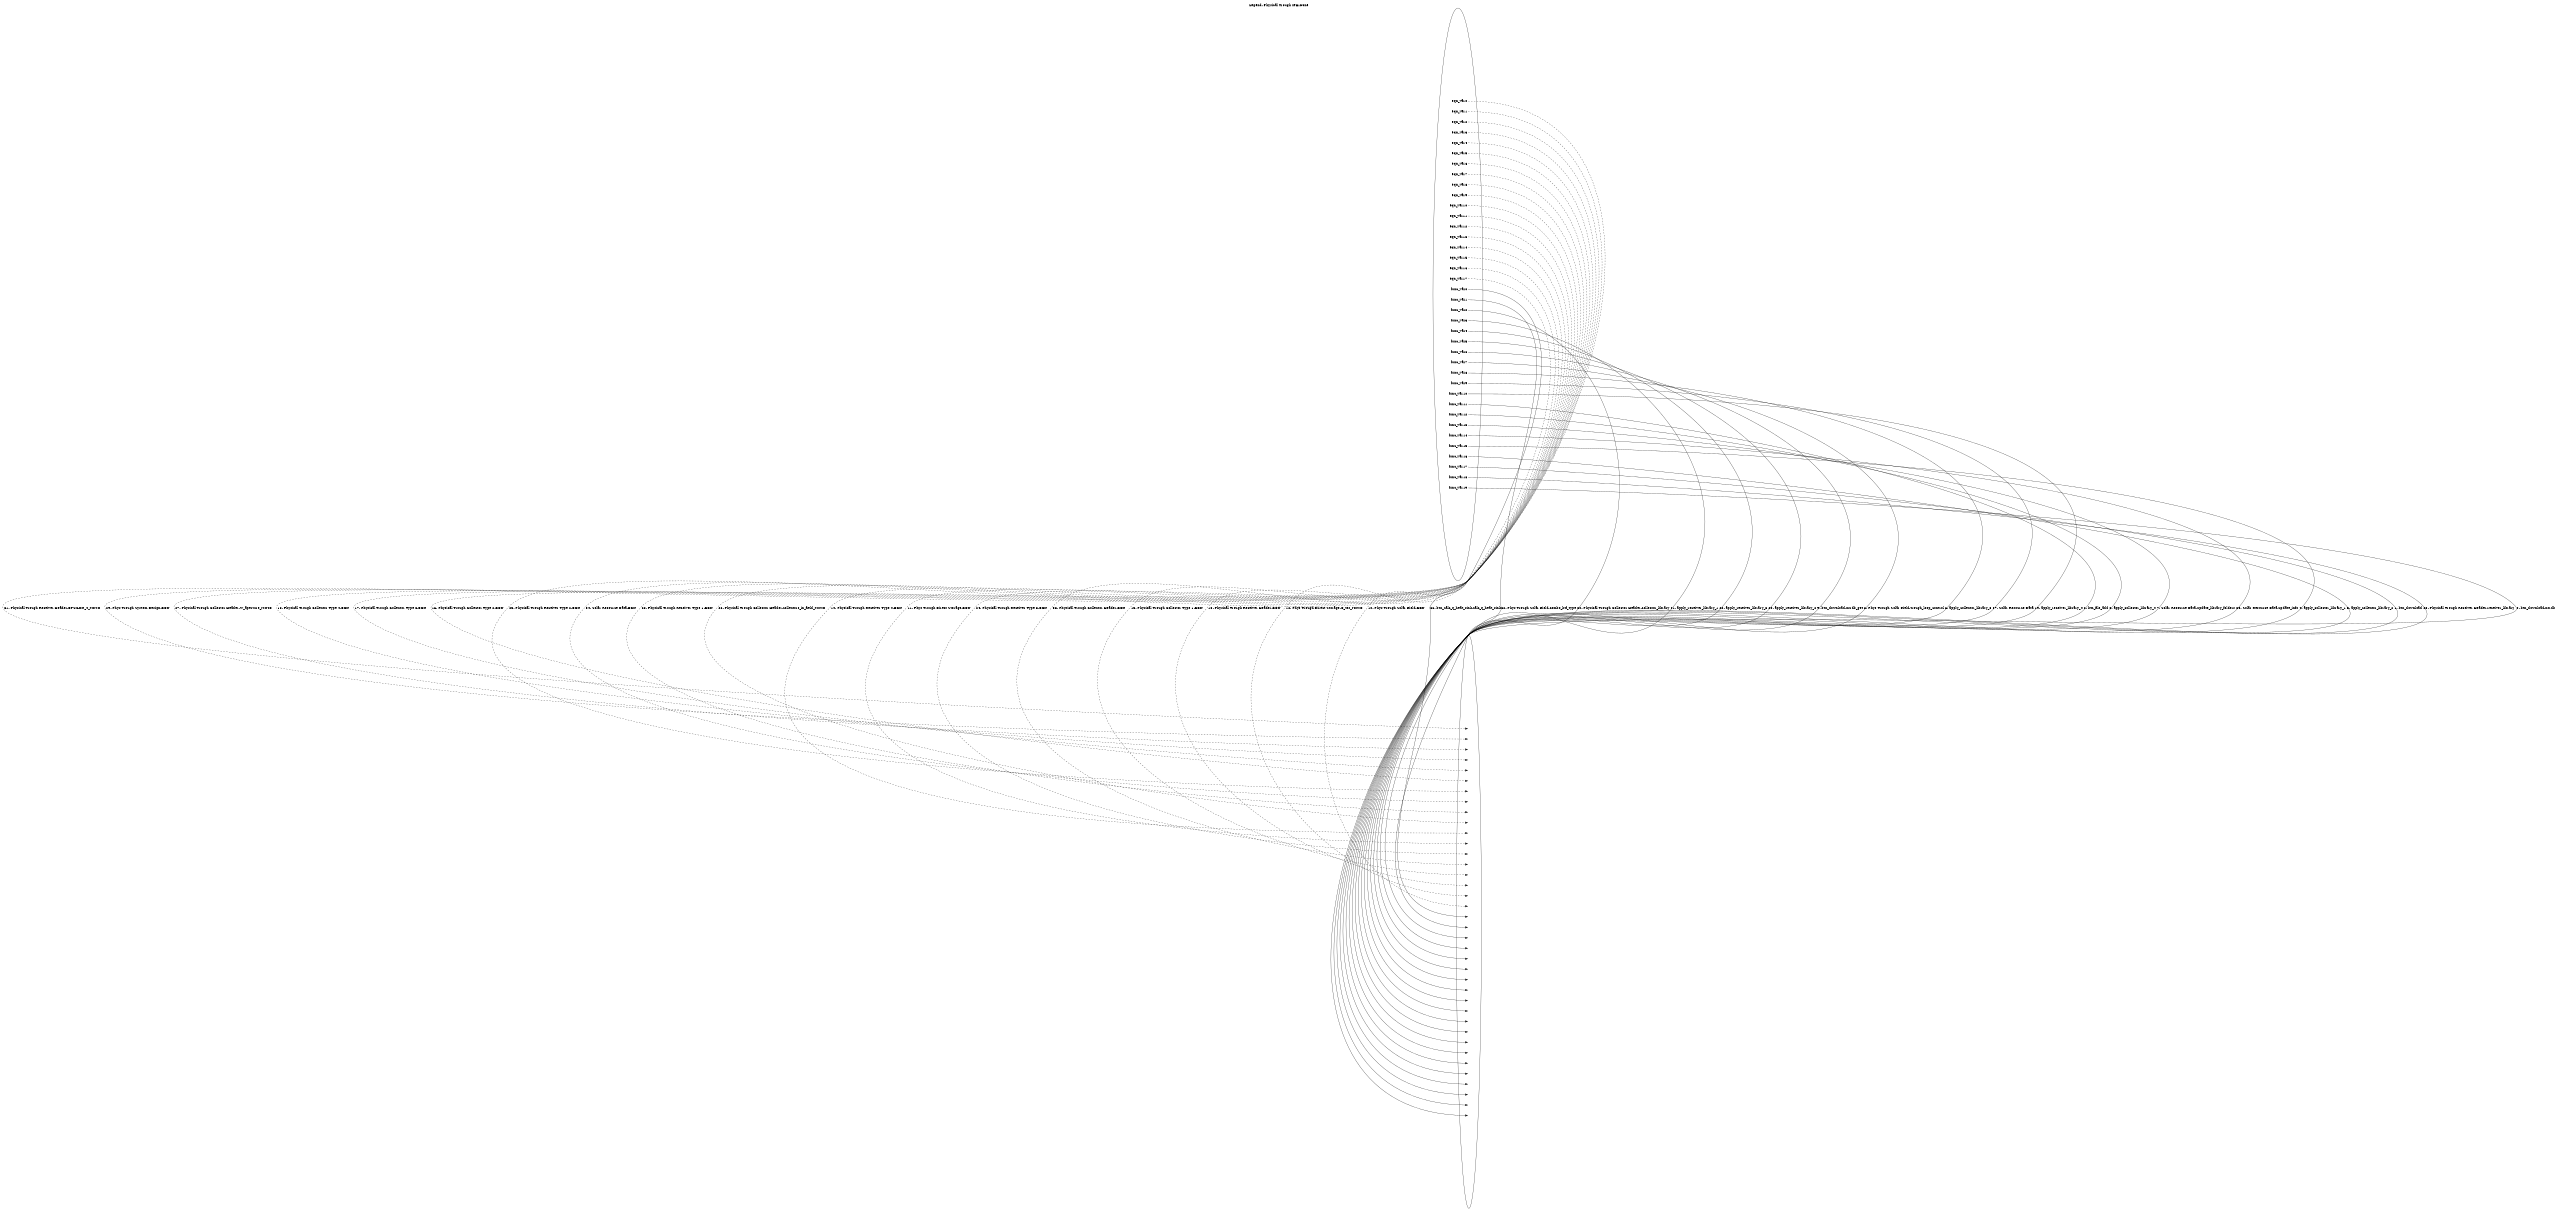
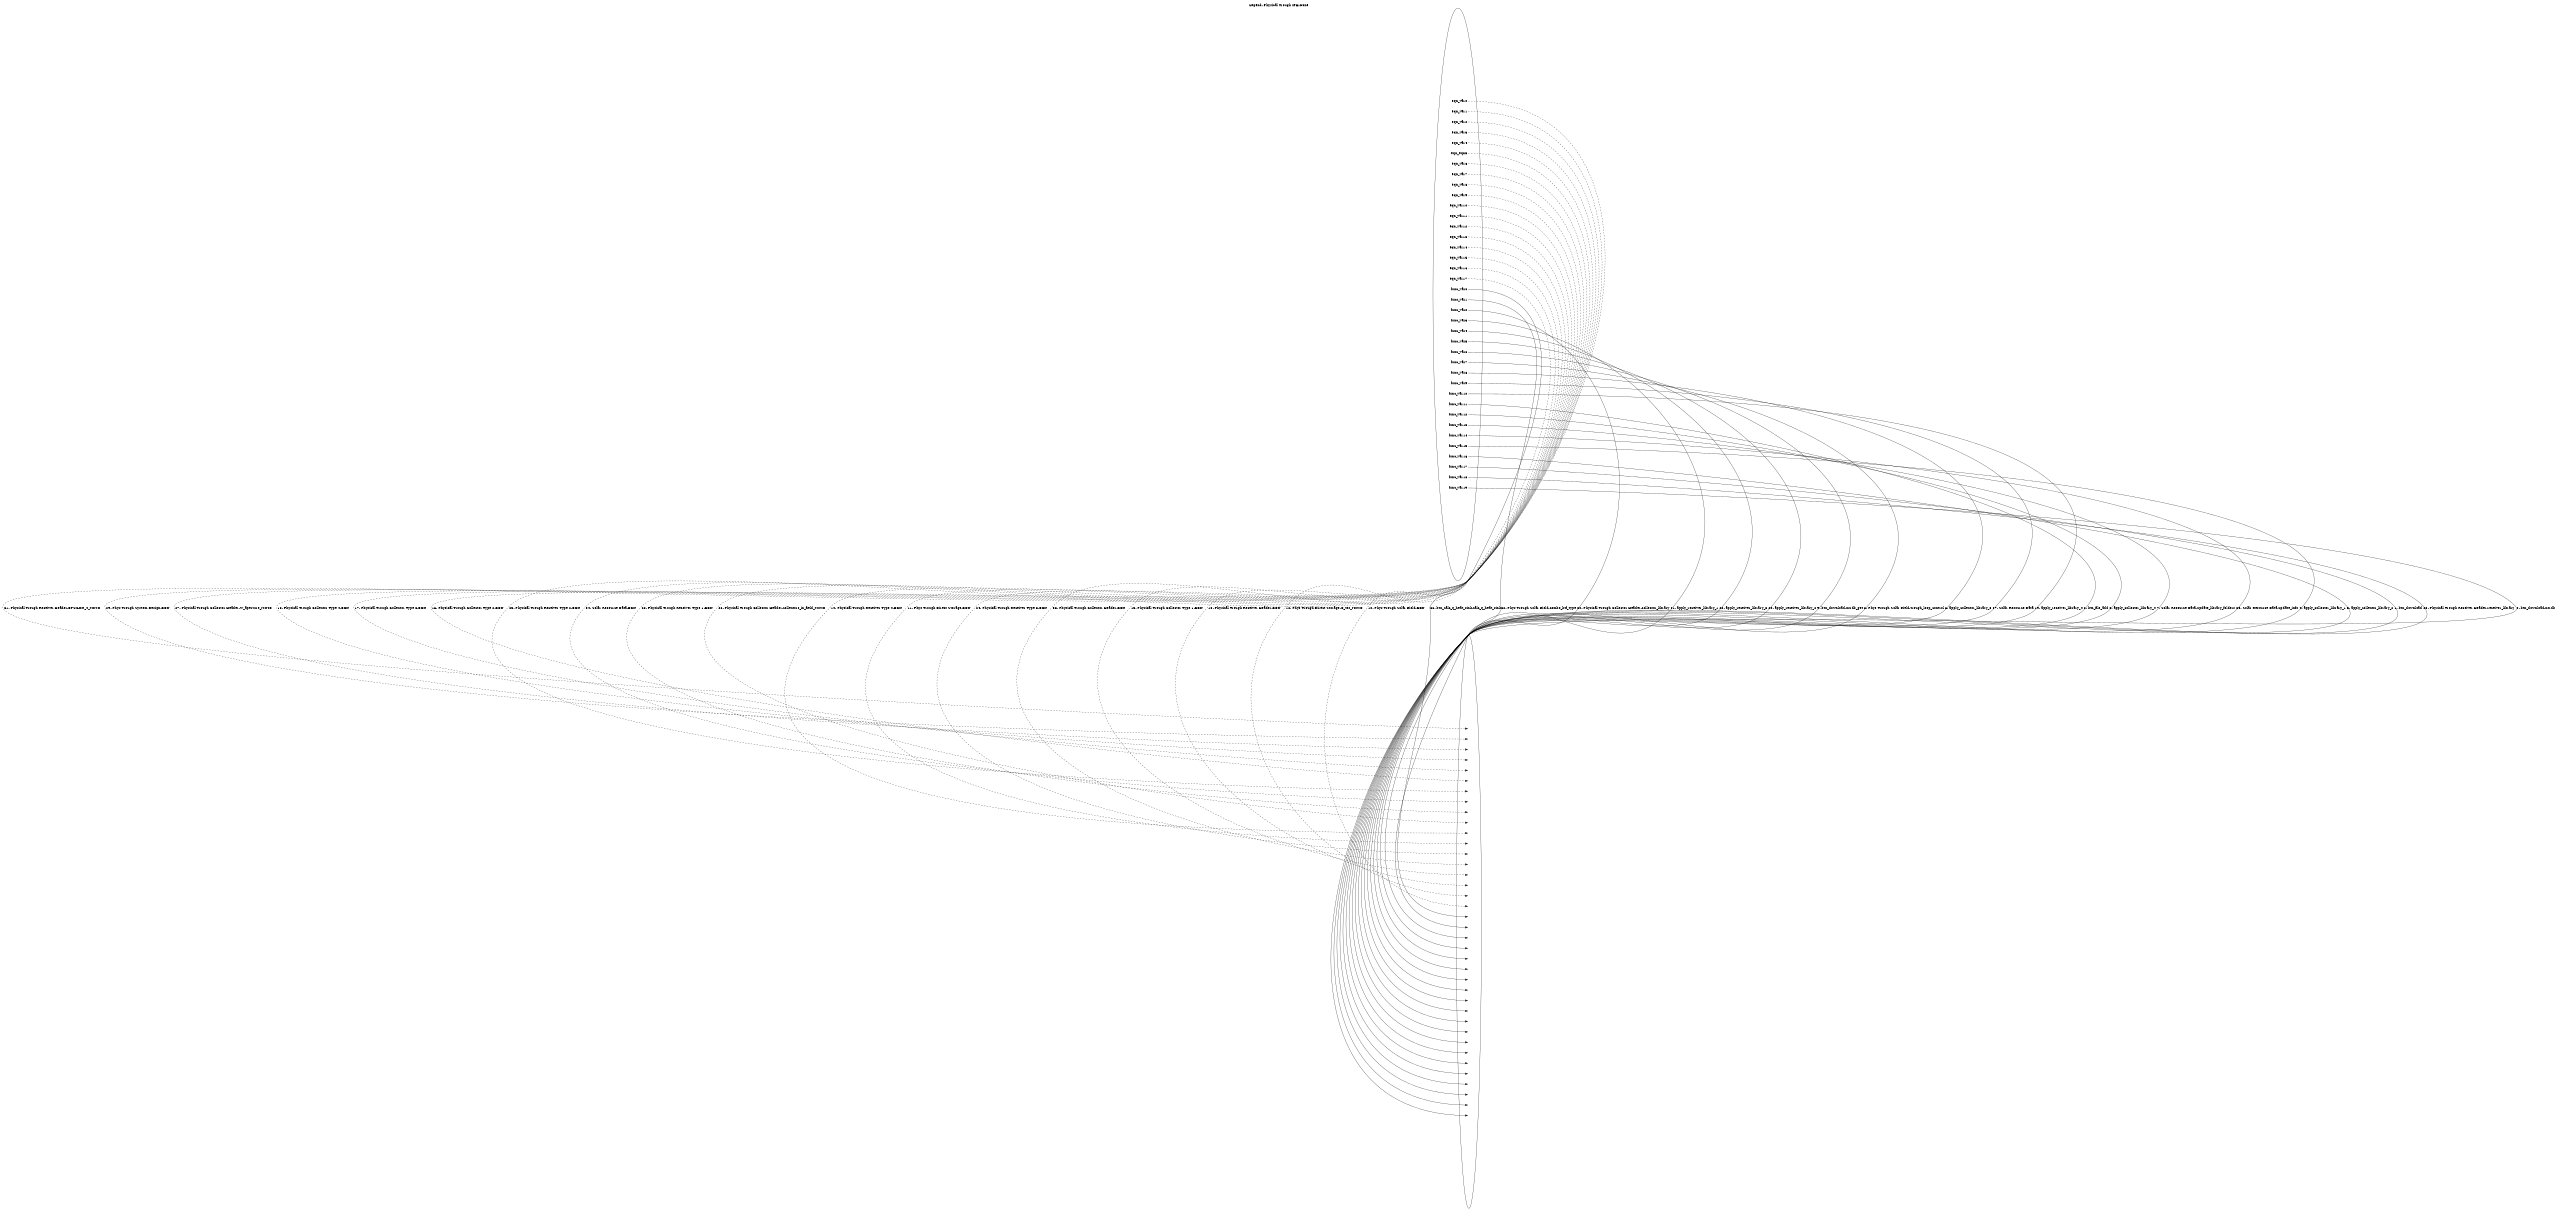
(1460, 153) -> (1459, 153)
